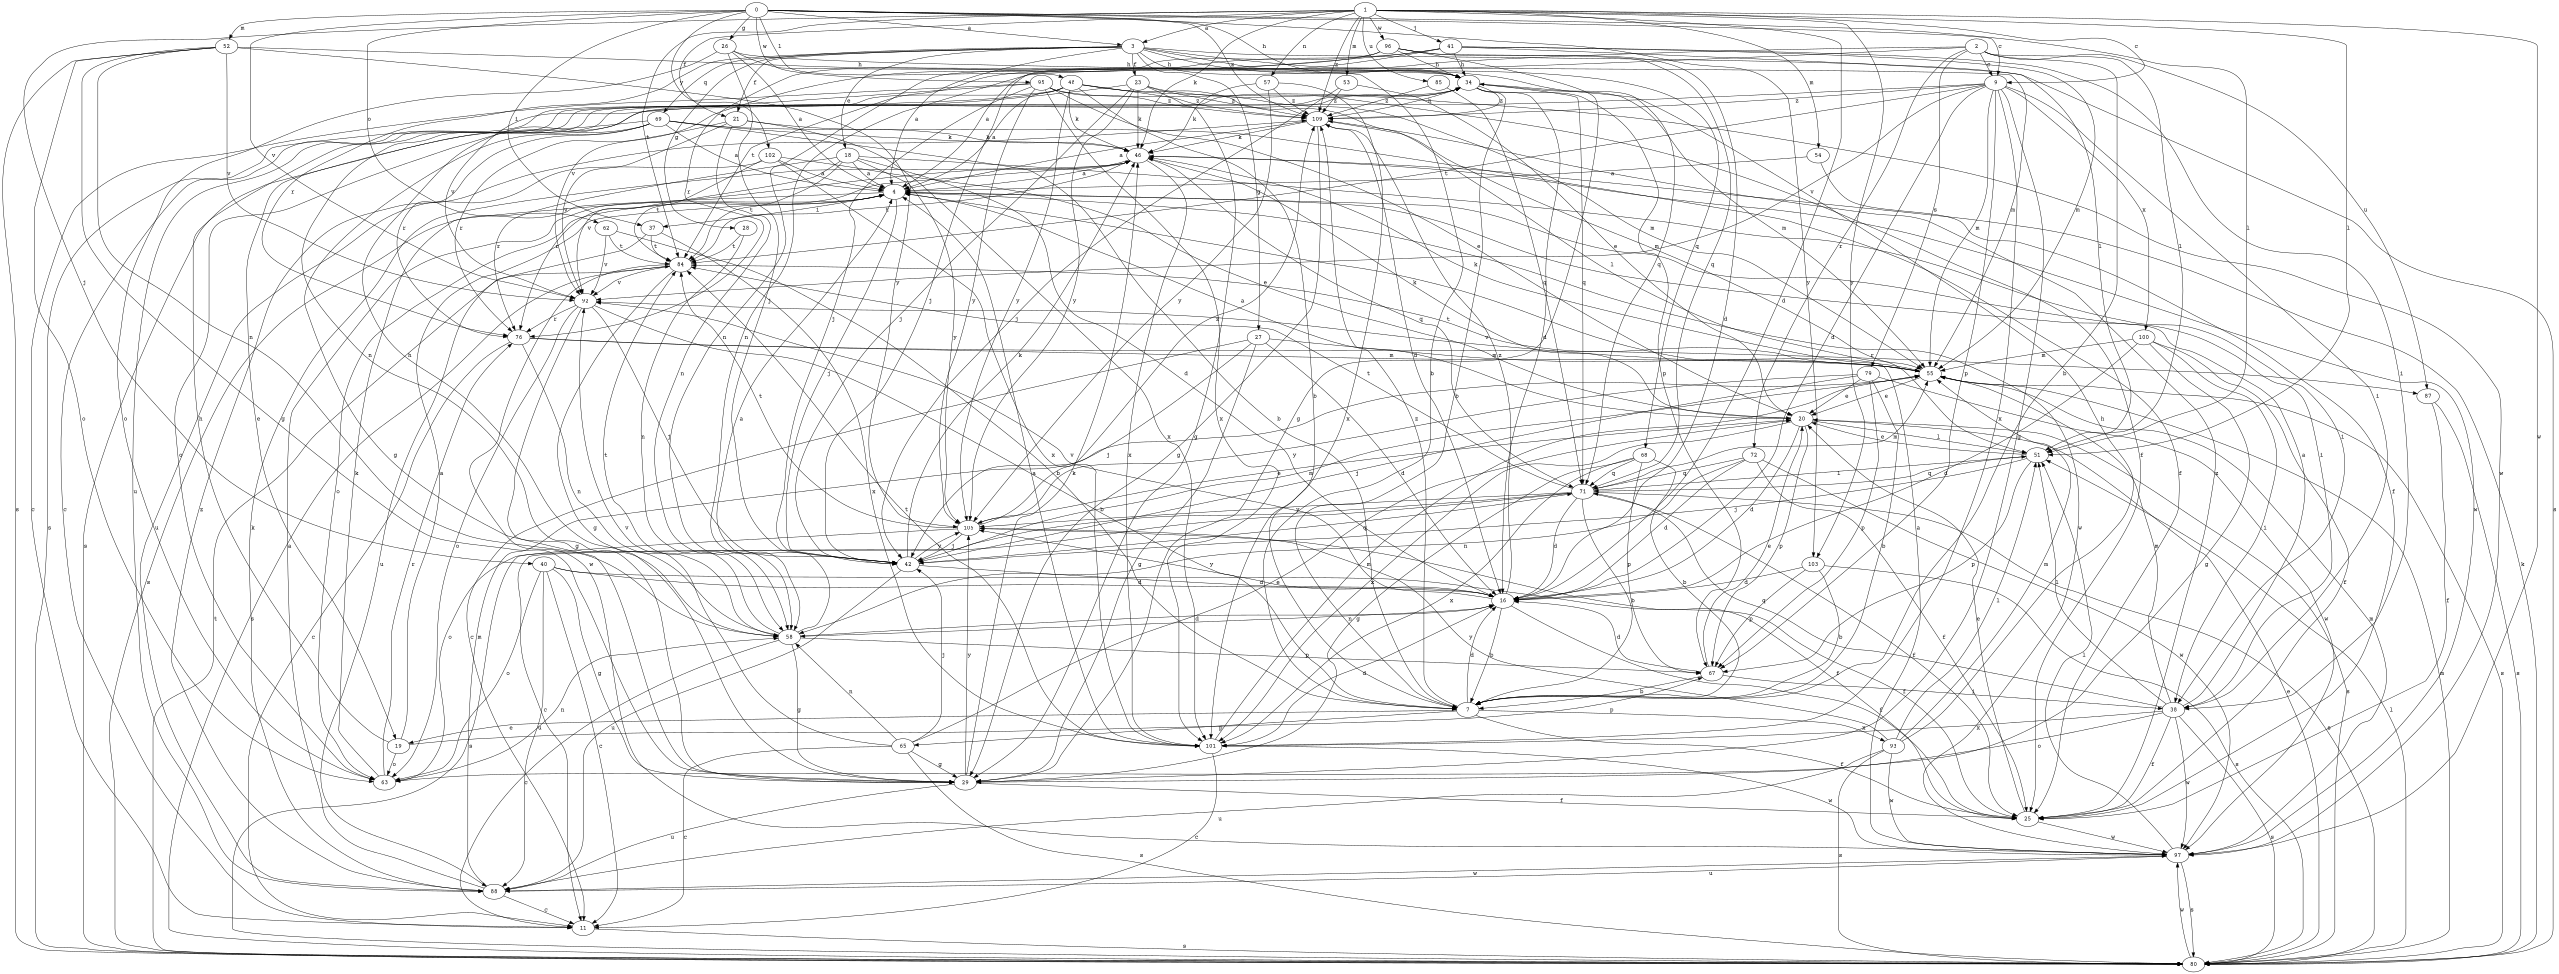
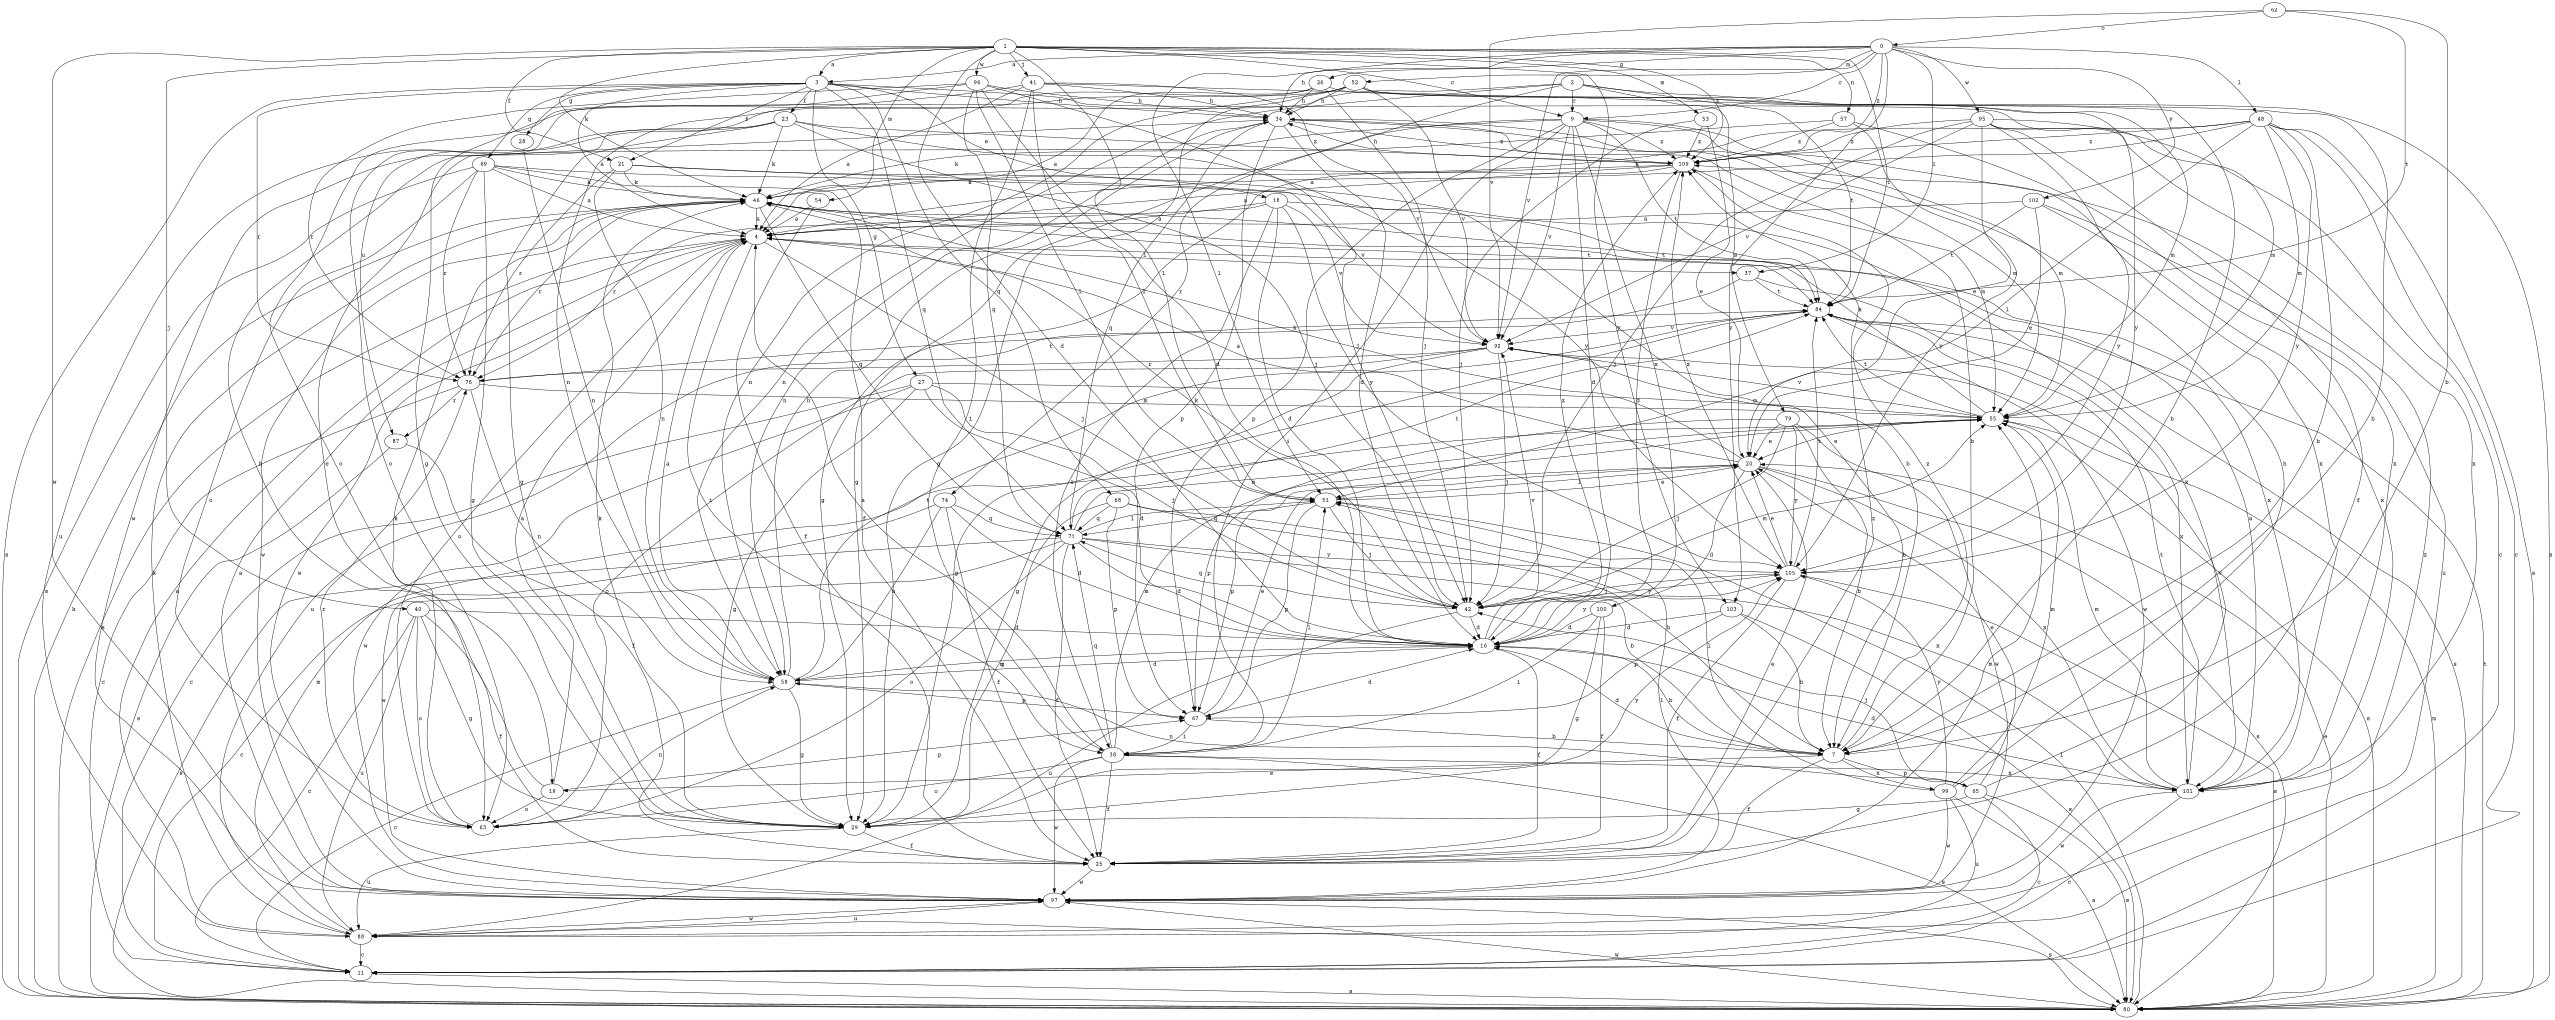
(381, 39) -> (2080, 28)
(1439, 83) -> none
(2173, 218) -> (1108, 351)
(720, 252) -> (1240, 329)
(2257, 298) -> (39, 985)
(2039, 353) -> none
(1754, 455) -> (945, 500)
none -> (358, 725)
(1893, 746) -> (1945, 791)
